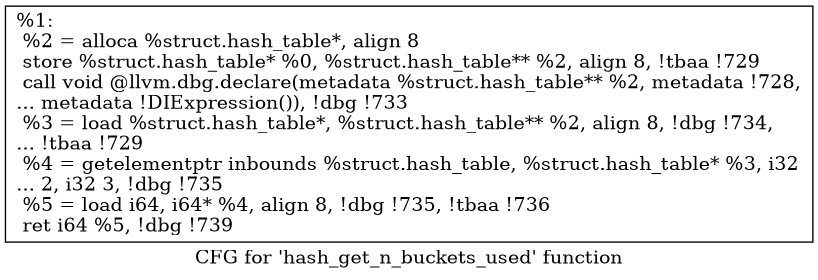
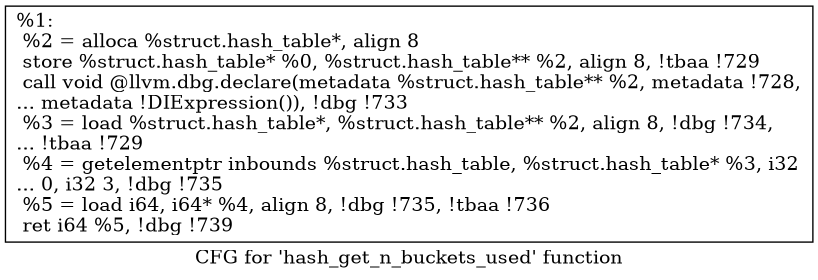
(120, 185) -> (120, 185)
